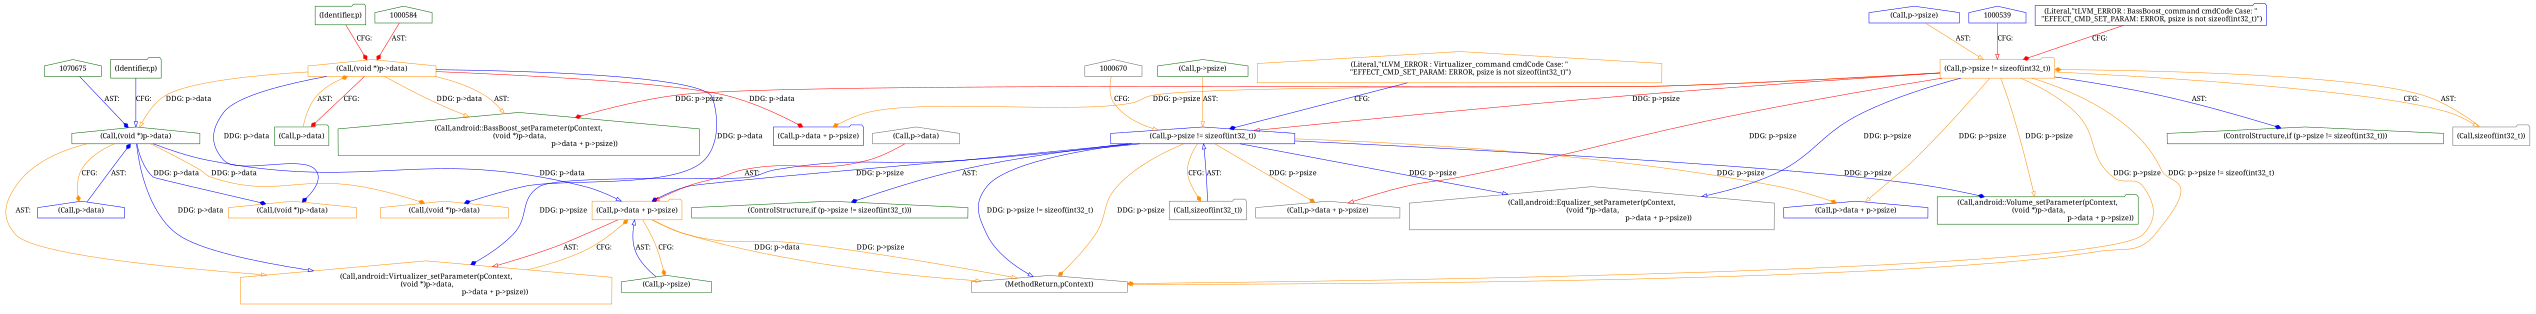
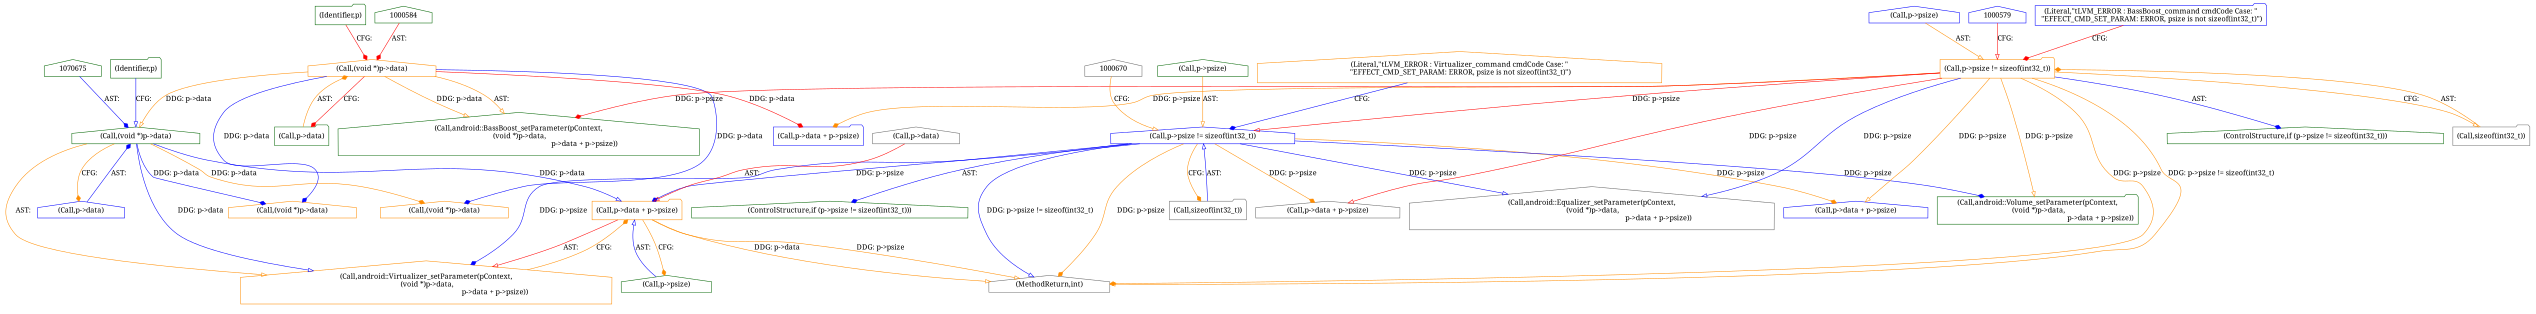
(1997, 16) -> (1997, 16)
(1049, 285) -> (1049, 285)
